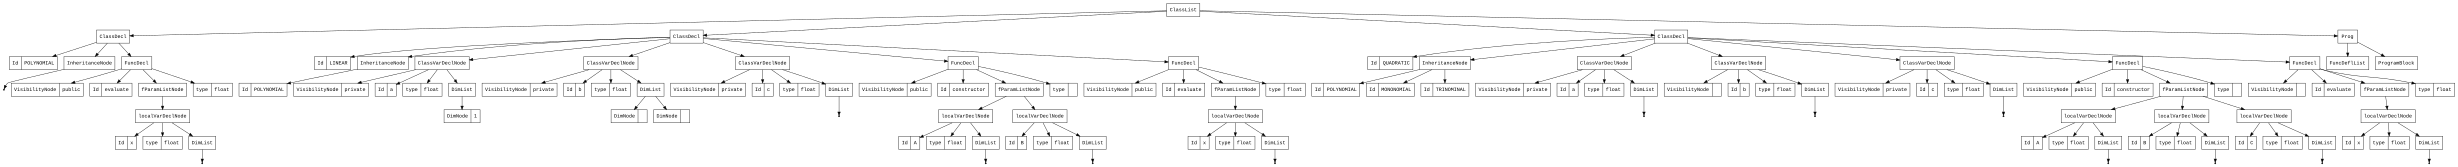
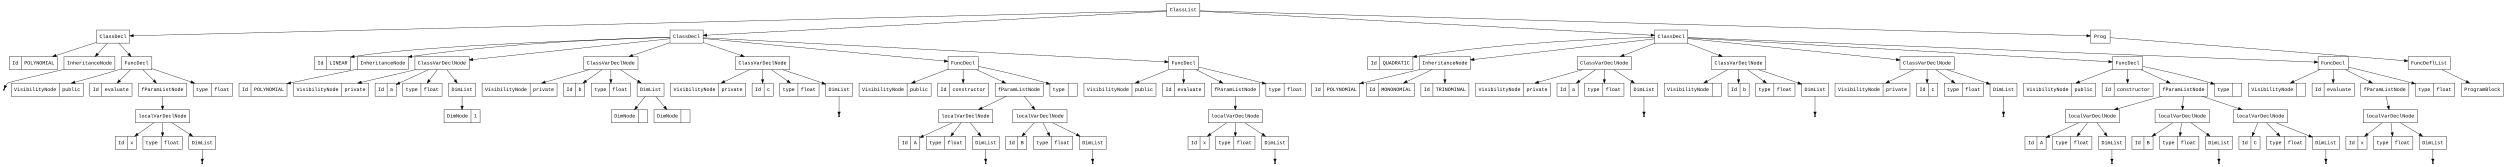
(2370, 49) -> (2454, 76)
